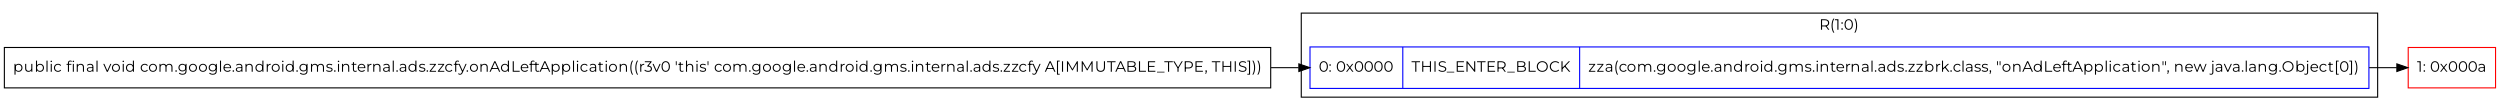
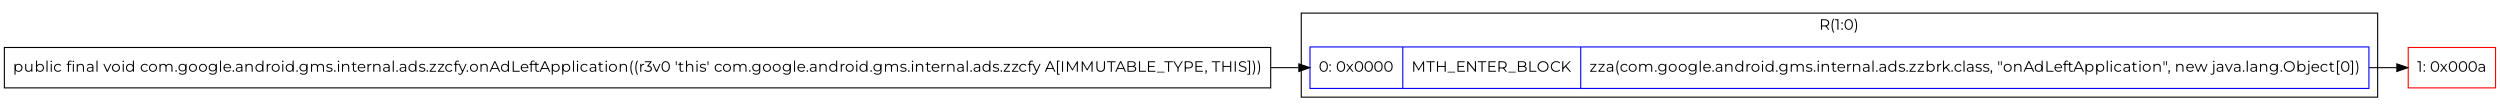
(1491, 67) -> (1492, 67)
